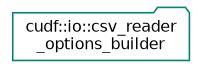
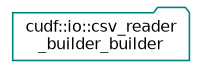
(101, 37) -> (101, 37)
